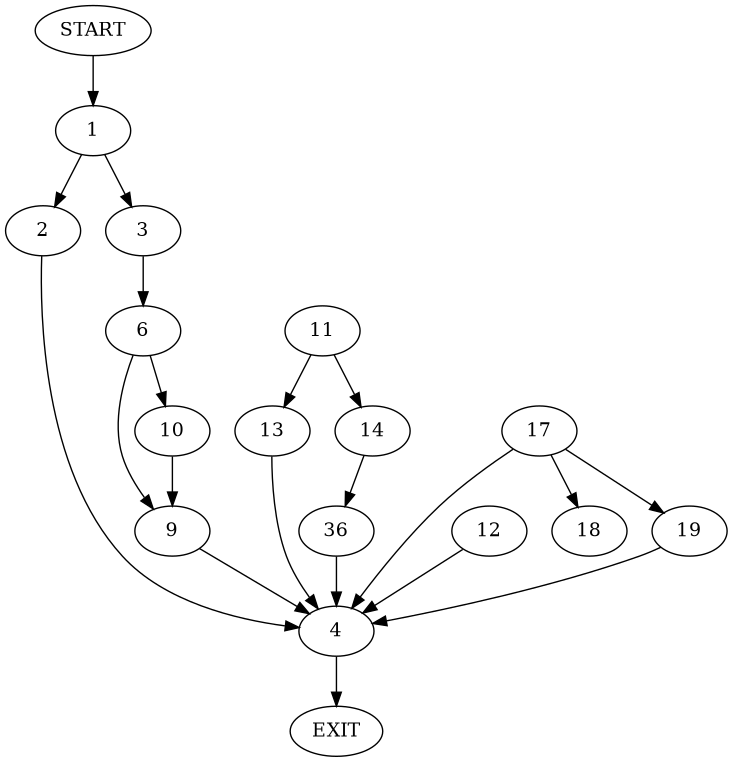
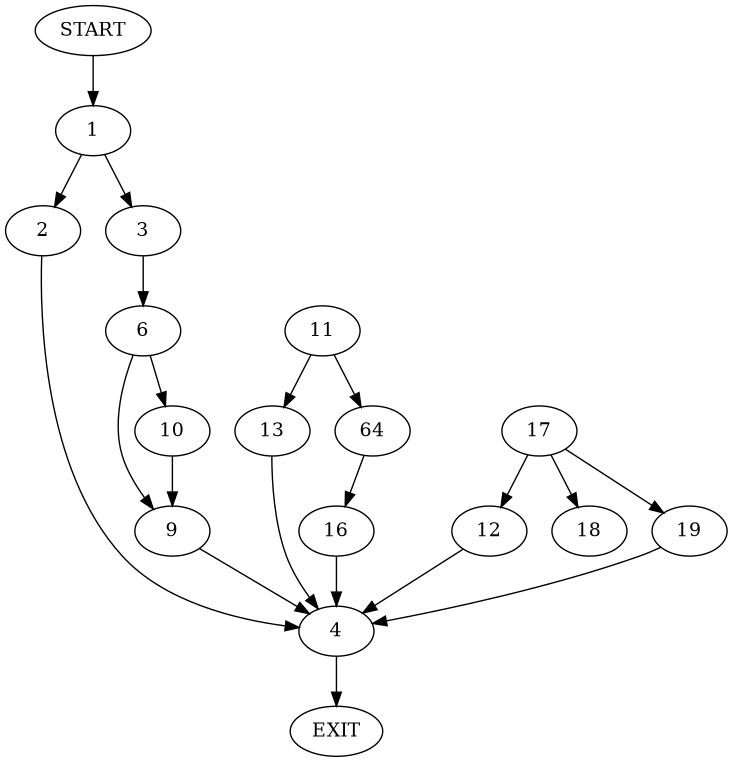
(373, 431) -> (373, 431)
(429, 516) -> (518, 475)
(336, 531) -> (336, 531)
